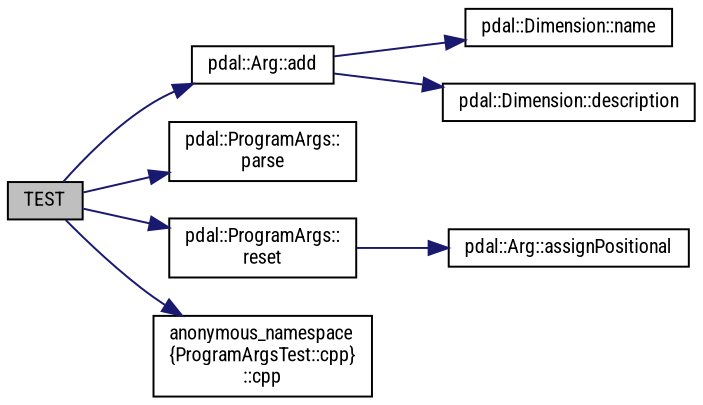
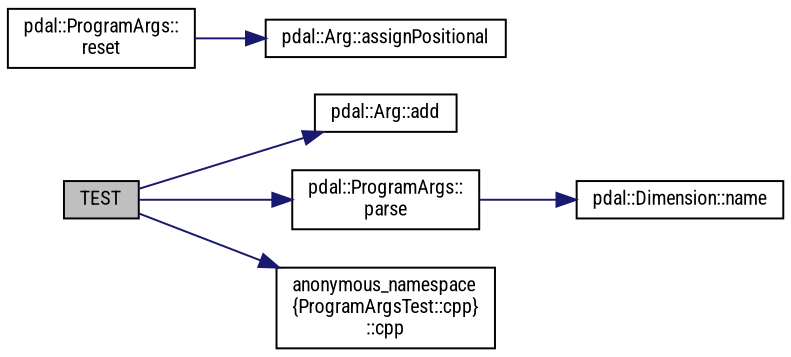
(390, 49) -> (518, 200)
(569, 102) -> none
(117, 216) -> none
